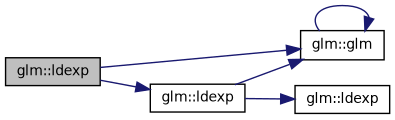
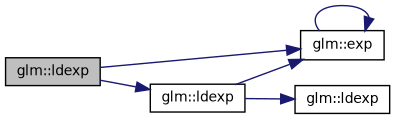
(342, 45) -> (342, 45)
